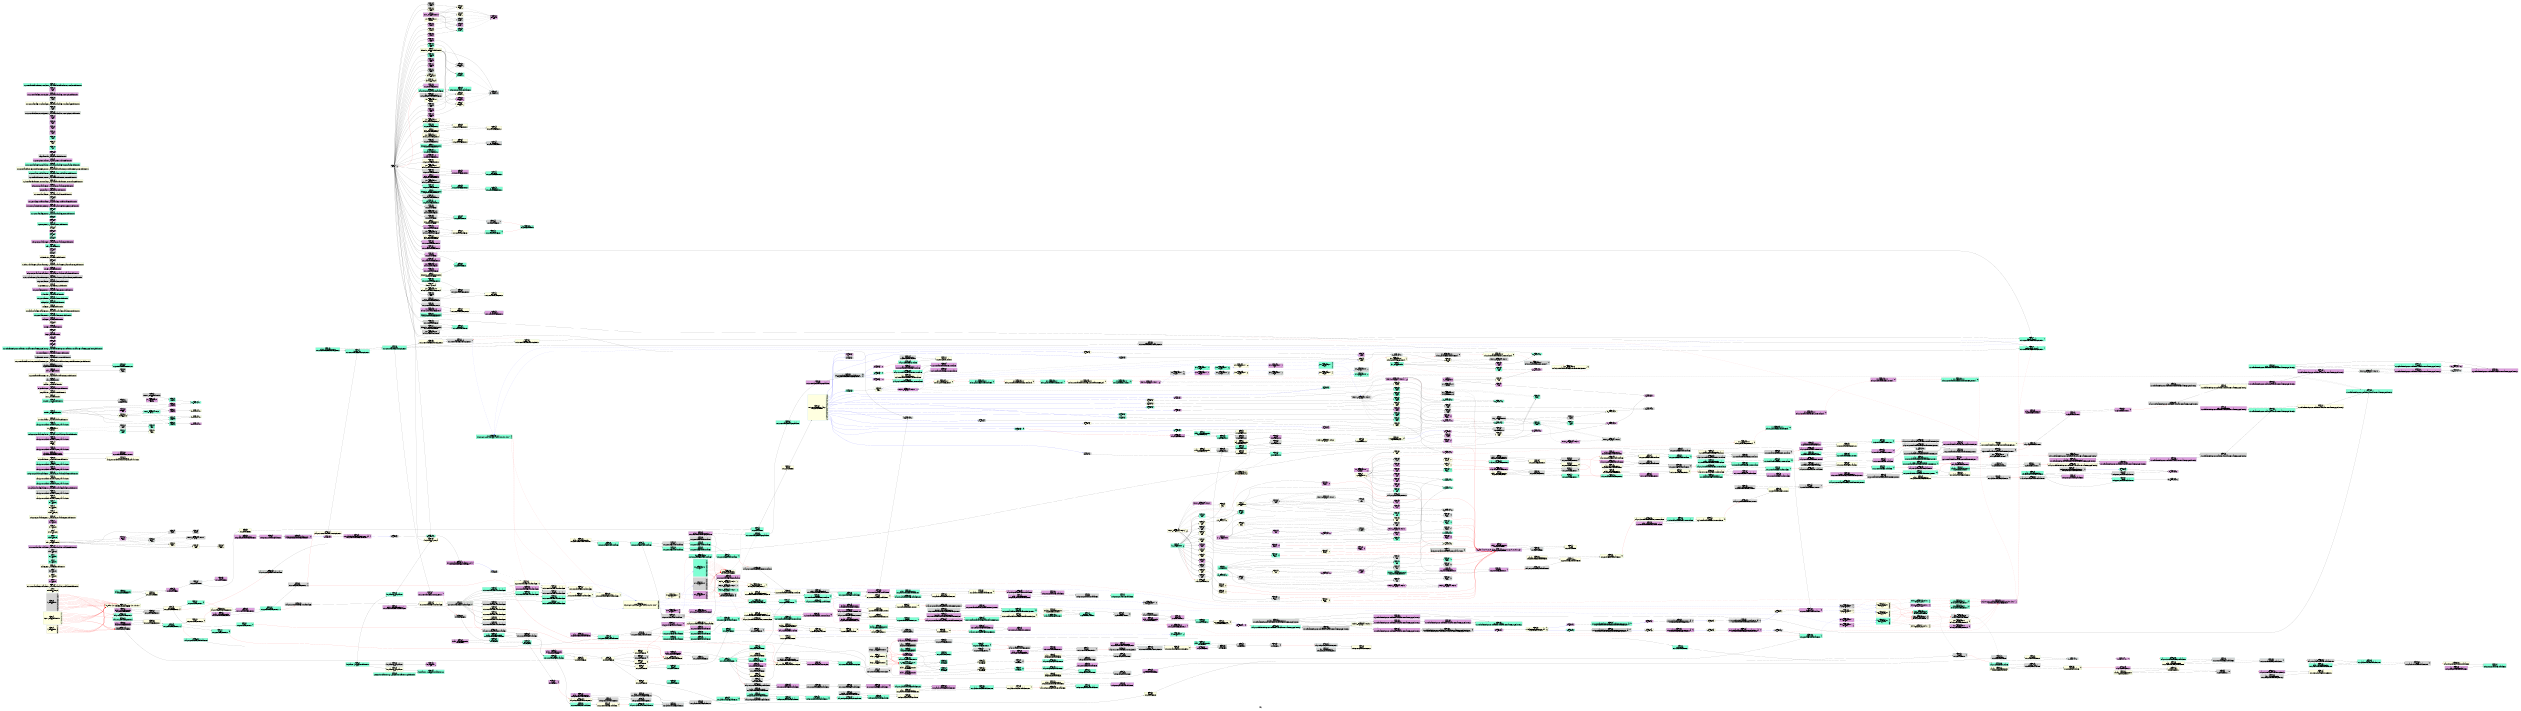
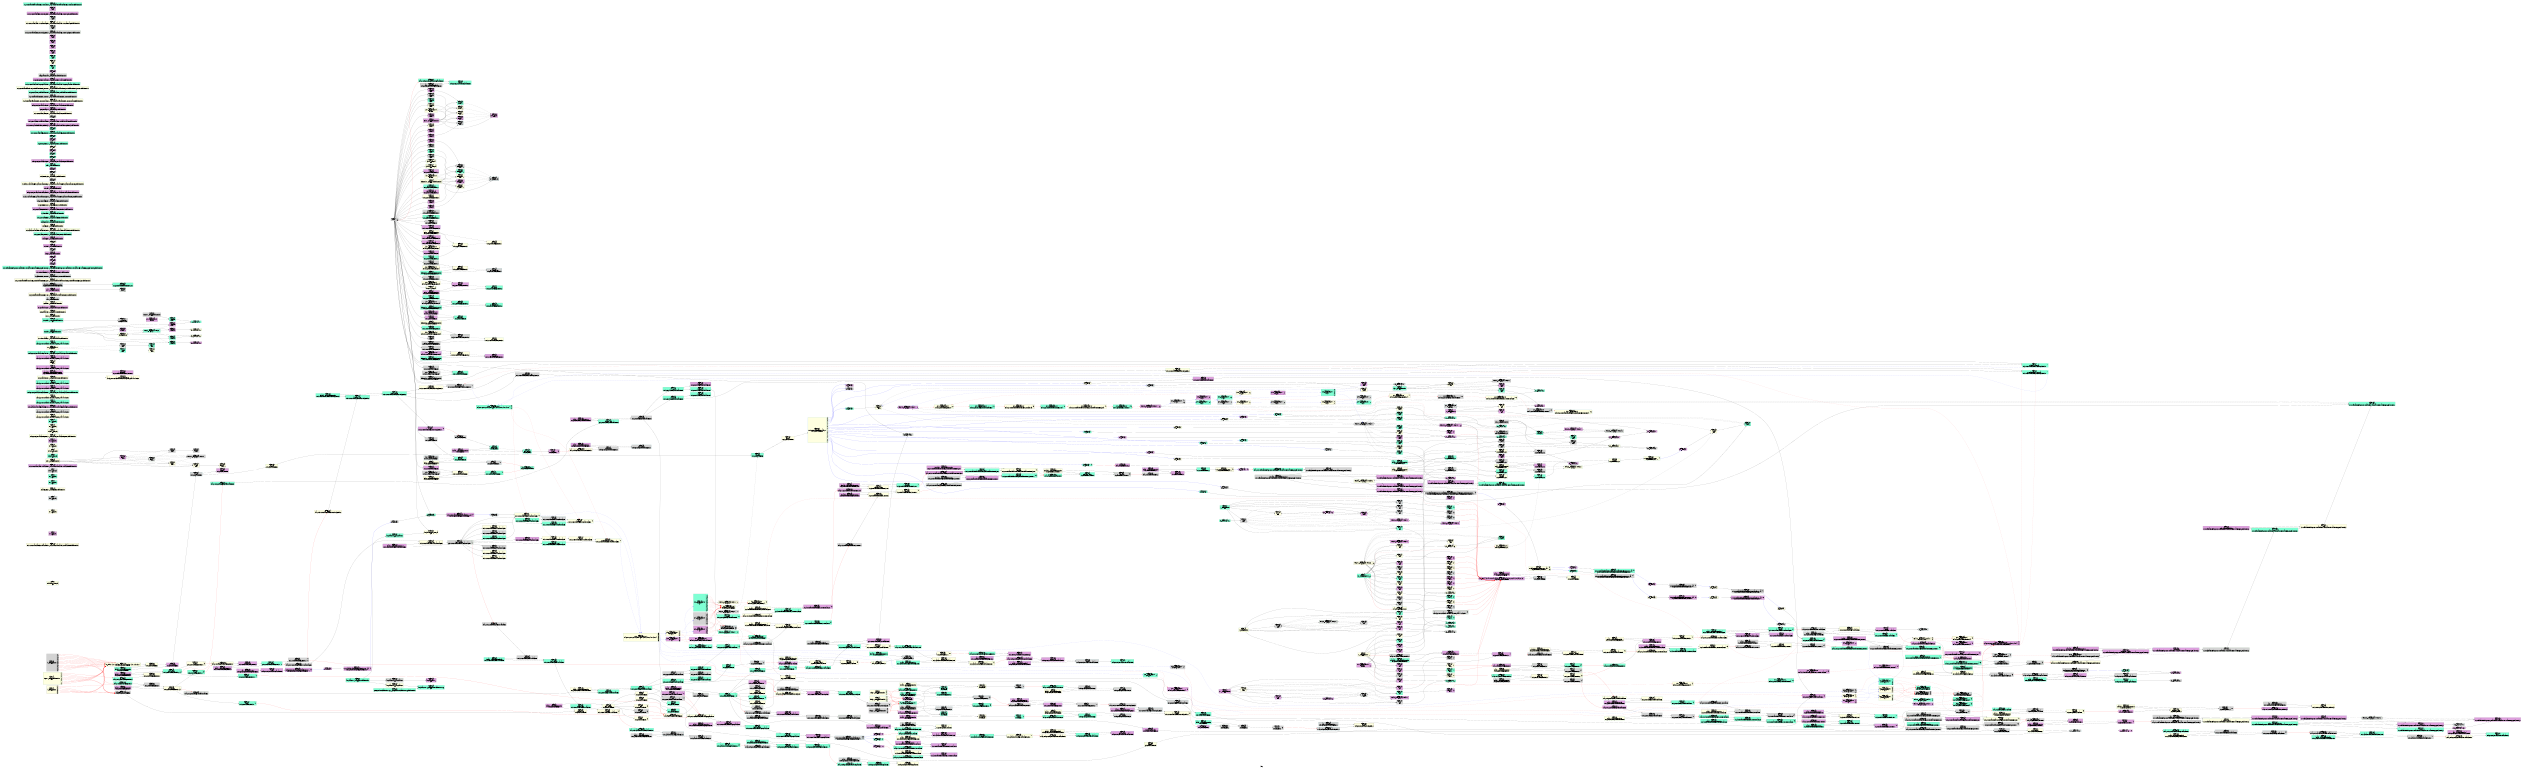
(1202, 556) -> none
